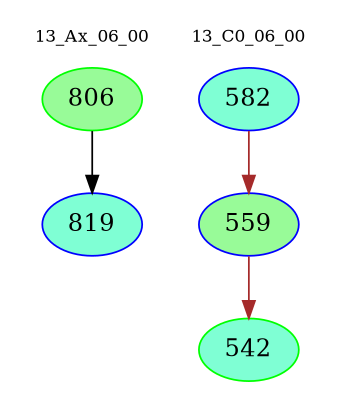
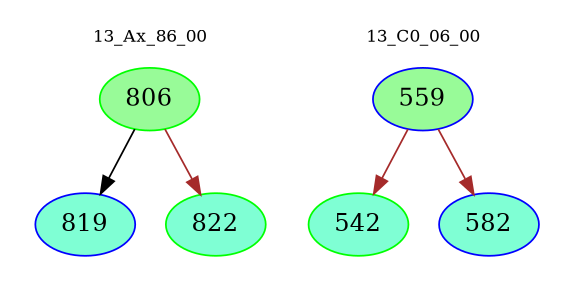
(92, 37) -> (151, 37)
(249, 153) -> (452, 154)
none -> (216, 224)
